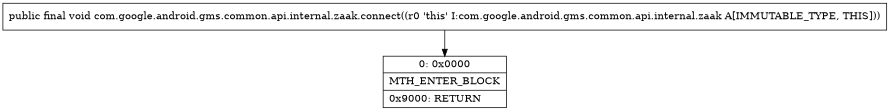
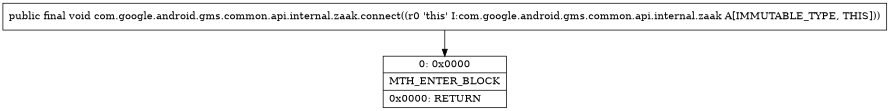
(440, 99) -> (440, 99)
